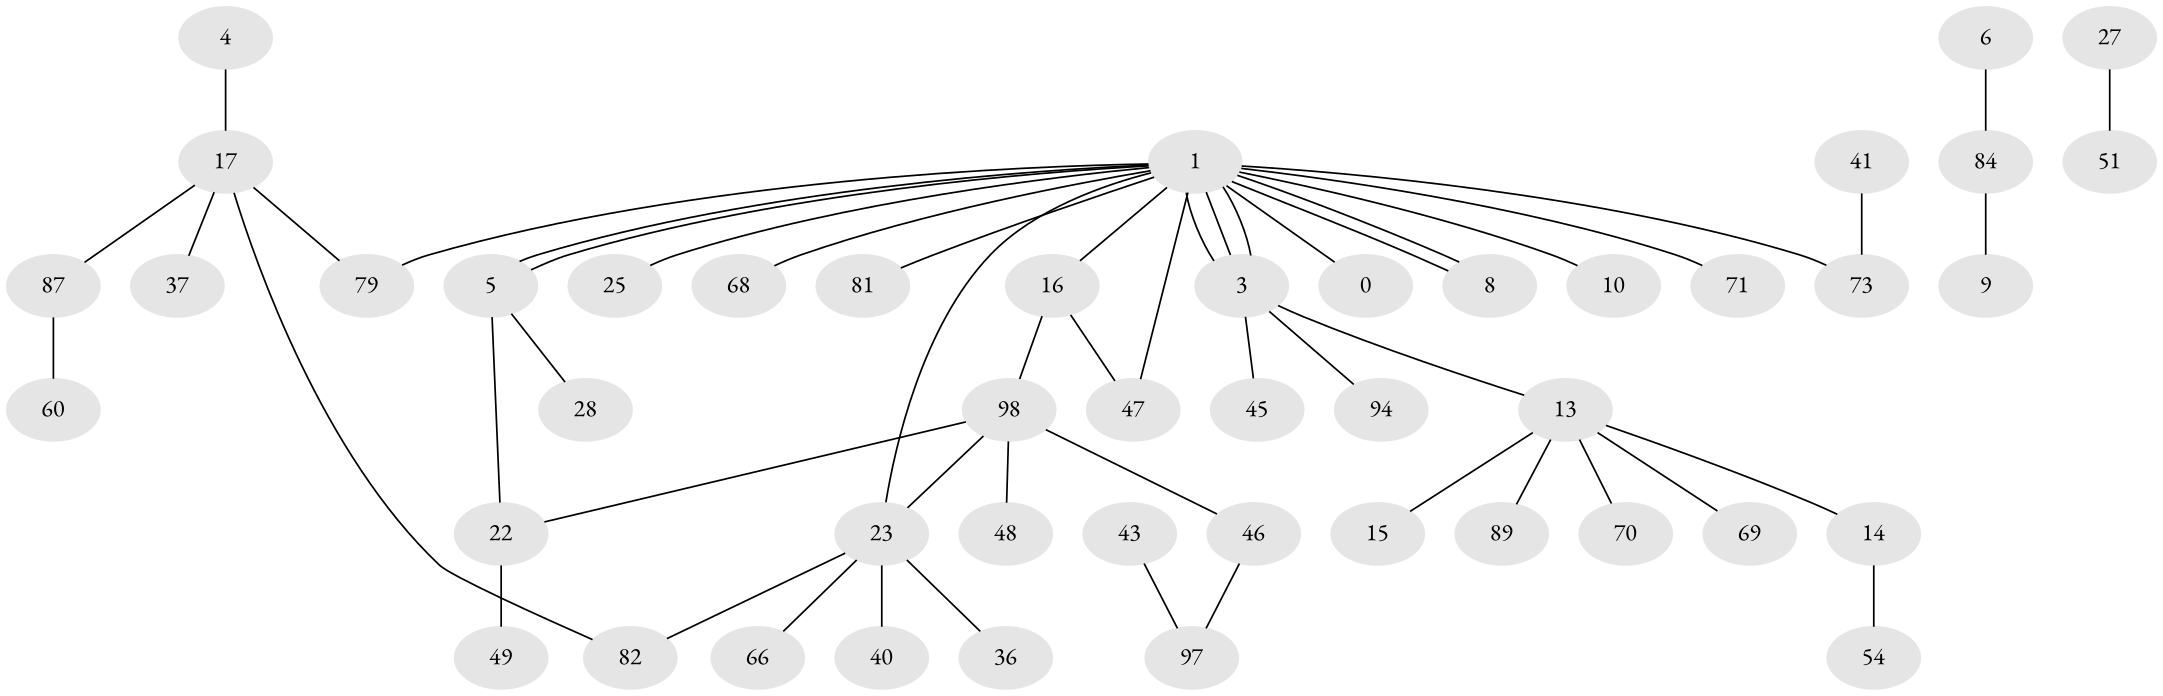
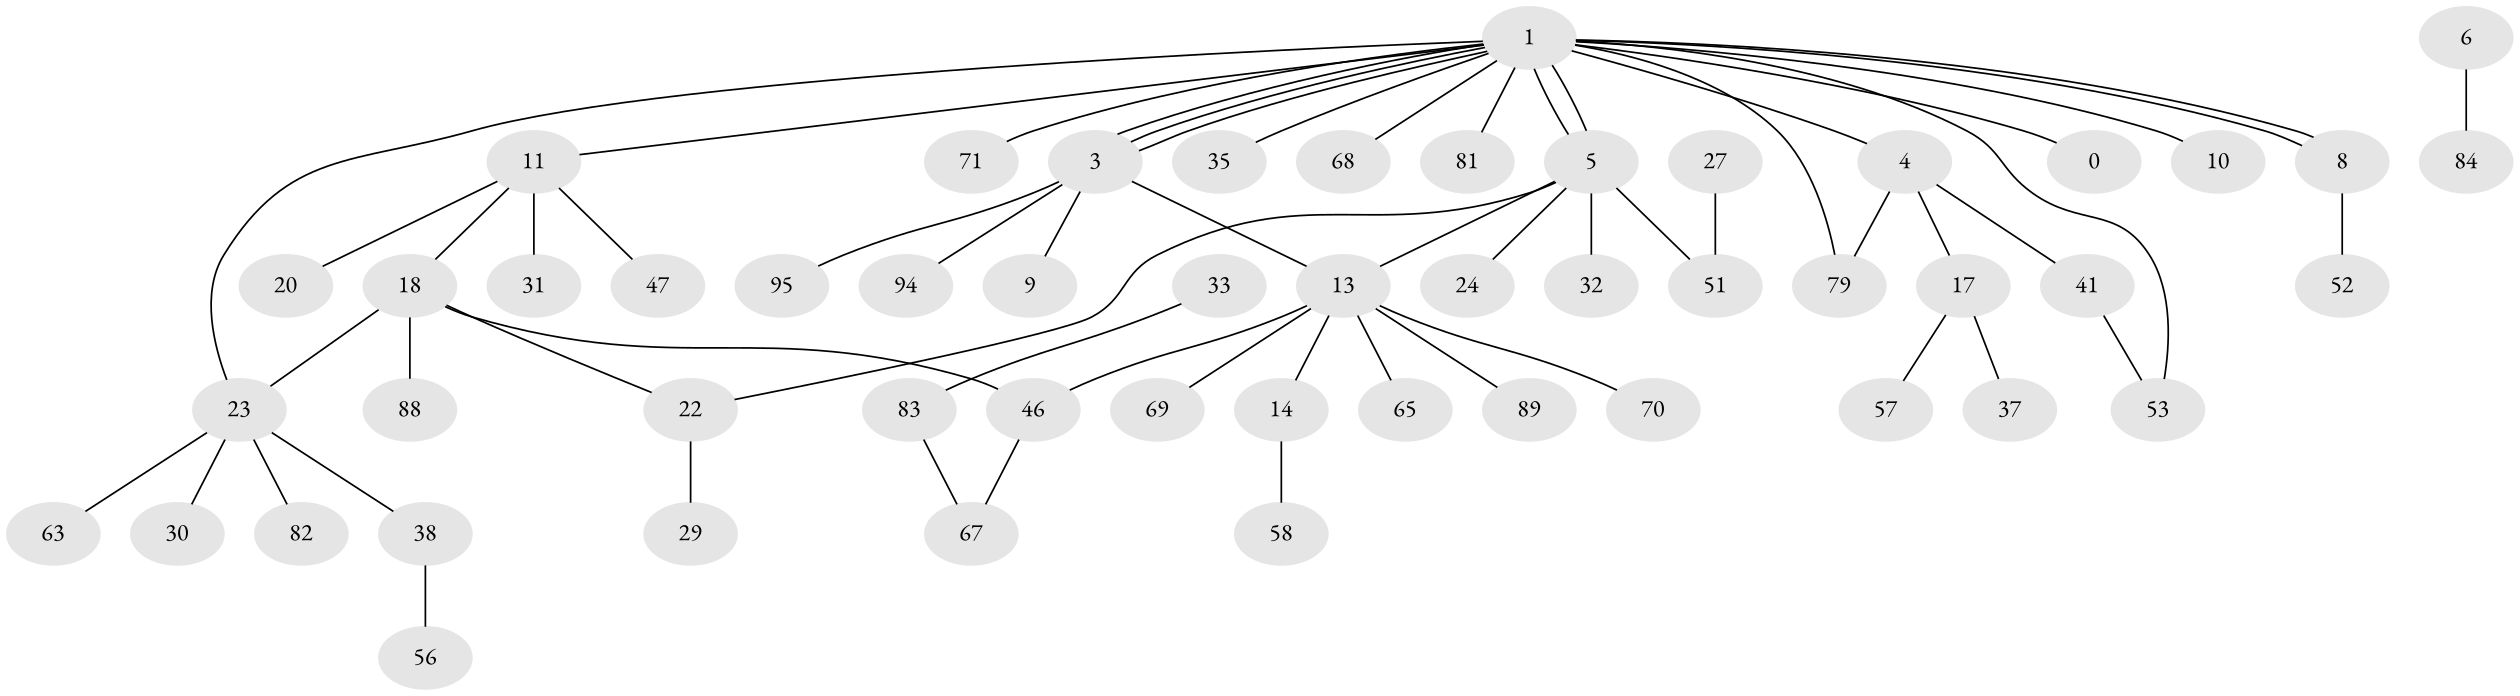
(296, 224) -> (1872, 224)
none -> (1467, 224)
none -> (1653, 224)
(1986, 224) -> (1063, 224)
none -> (1996, 224)
(53, 286) -> (1886, 410)
none -> (286, 286)
none -> (534, 286)
(615, 286) -> (1219, 162)
(1052, 286) -> (534, 162)
(1164, 286) -> (1772, 110)
none -> (1219, 286)
none -> (1591, 286)
(1862, 286) -> (2158, 410)
none -> (2342, 286)
none -> (1188, 348)
(53, 410) -> none
(586, 410) -> (1467, 286)
(1009, 410) -> (410, 286)
(1257, 410) -> (782, 286)
(358, 465) -> none
(1006, 534) -> (410, 410)
(1130, 534) -> (909, 410)
(1378, 534) -> (1405, 410)
none -> (425, 658)
(501, 658) -> (691, 534)
(758, 658) -> (53, 534)
(882, 658) -> (177, 534)
(1006, 658) -> (425, 534)
(1192, 658) -> (971, 534)
(1874, 658) -> (1281, 534)
